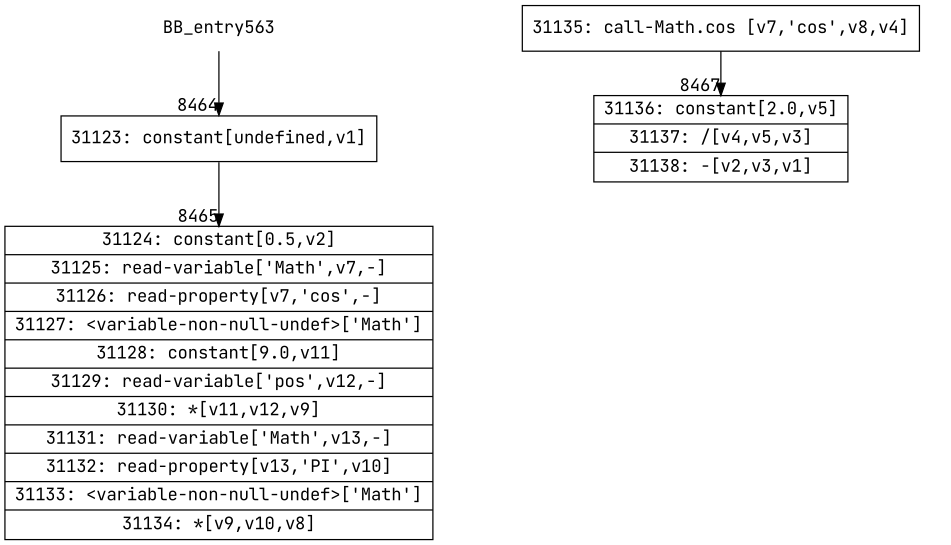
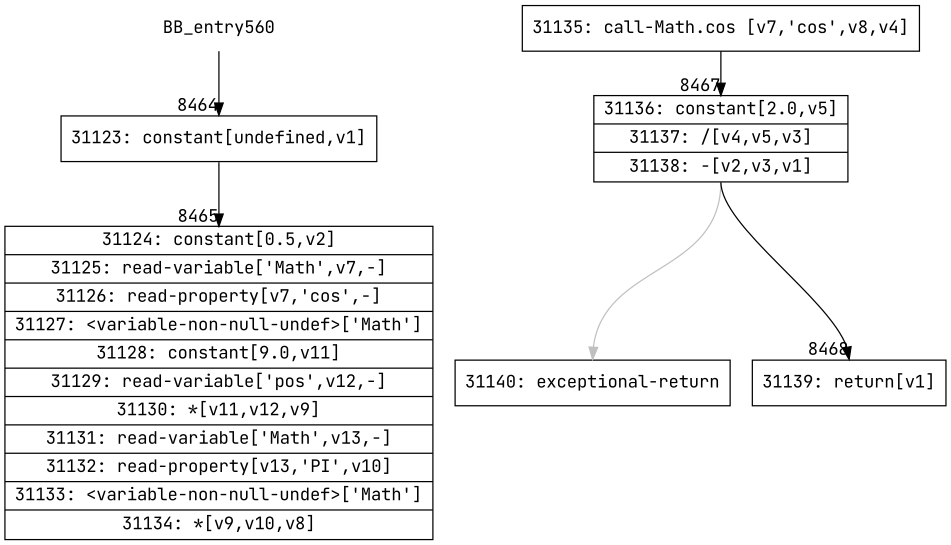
(219, 28) -> (219, 28)
none -> (593, 383)
none -> (849, 383)
